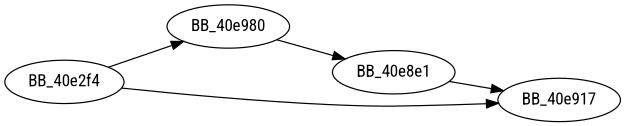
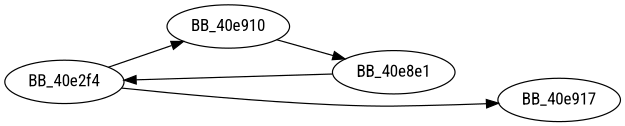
(228, 26) -> (228, 26)
(470, 85) -> (234, 77)
